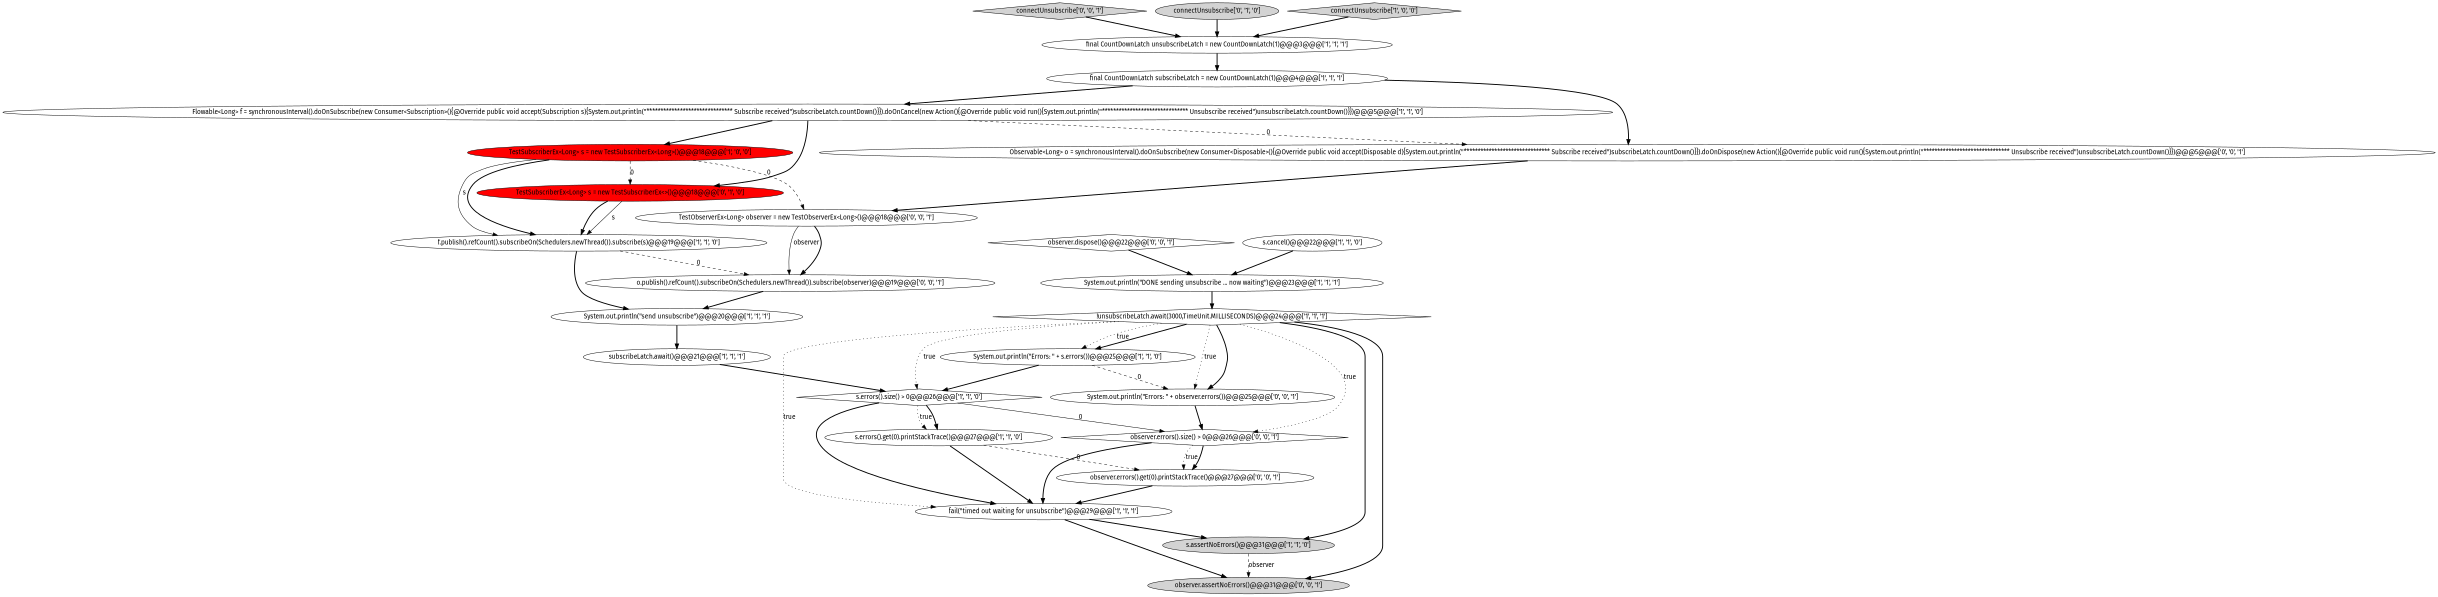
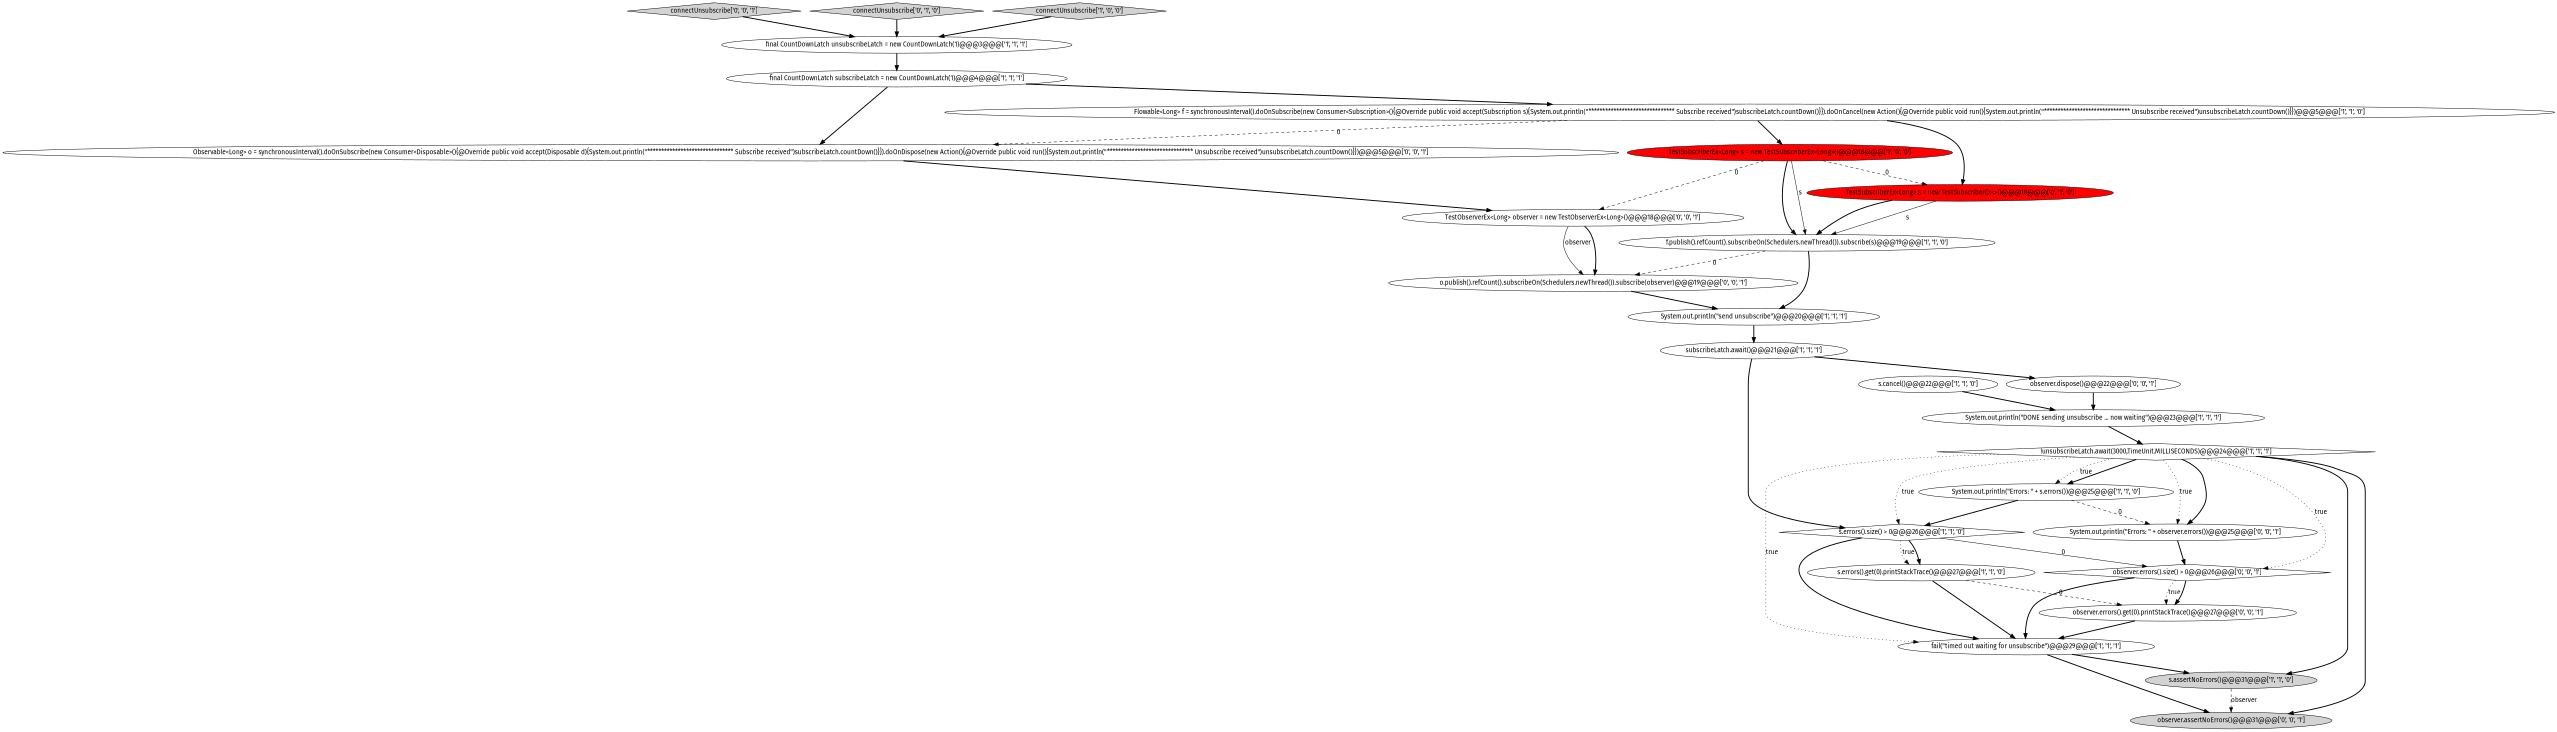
(1217, 11) -> (897, 11)
(1111, 243) -> (2093, 384)
none -> (1922, 367)
